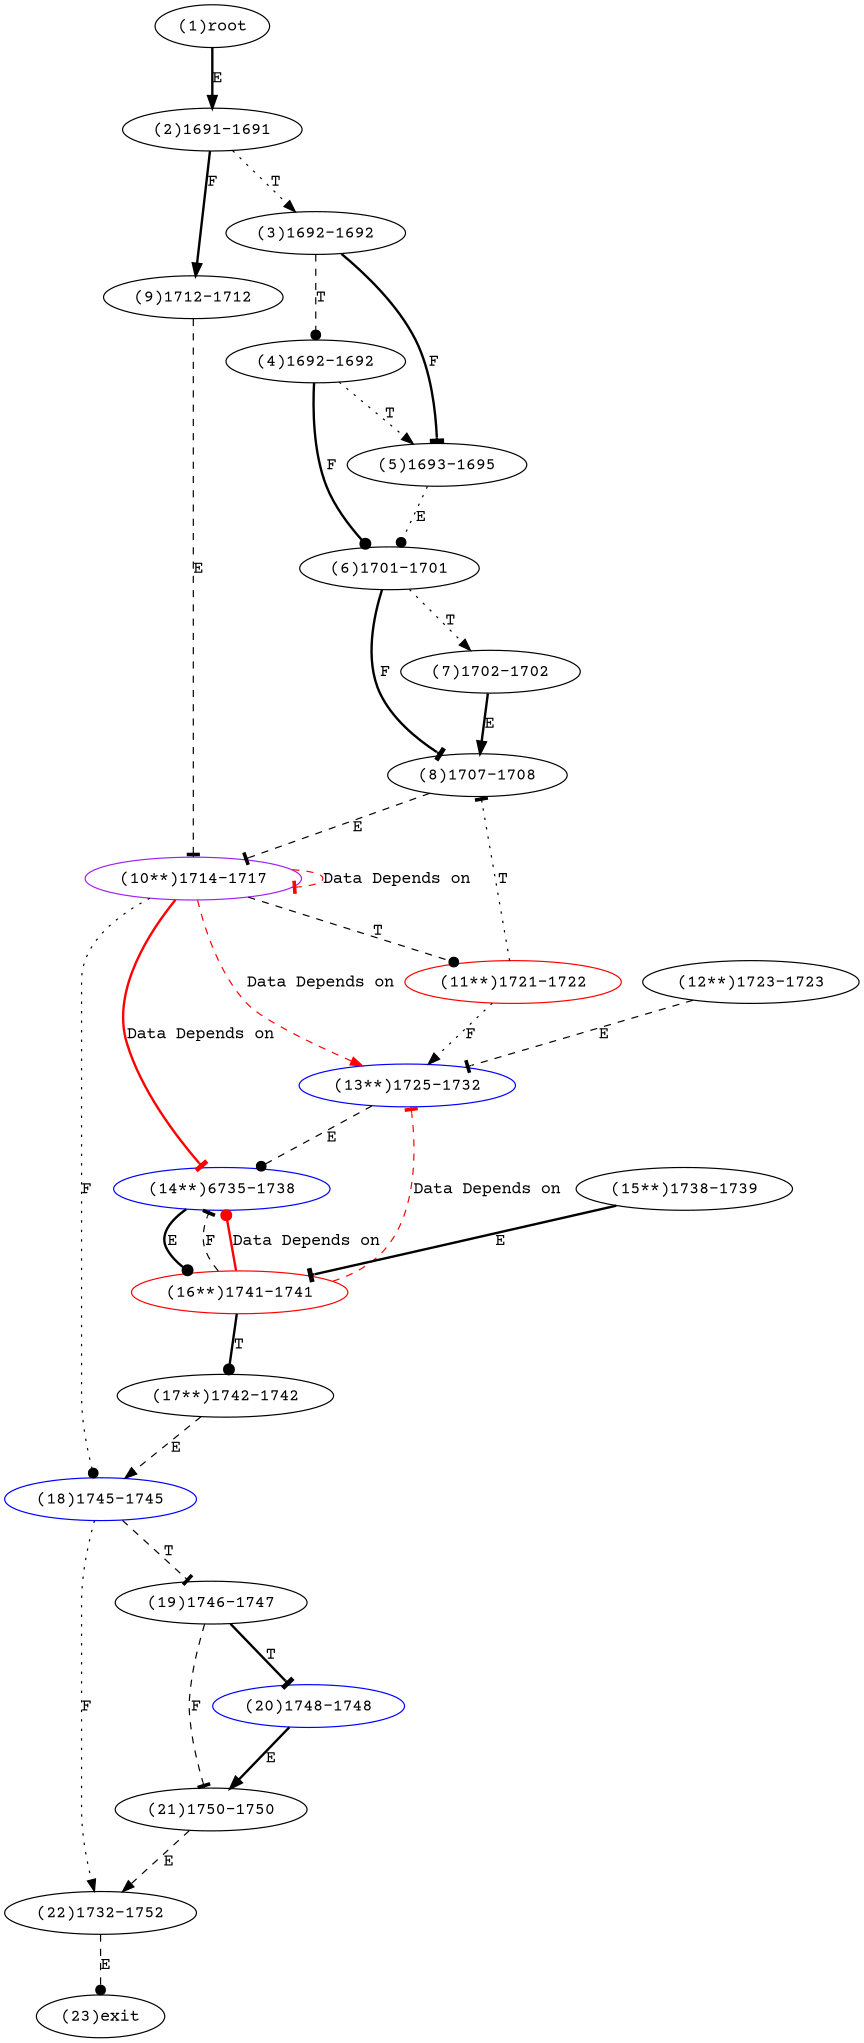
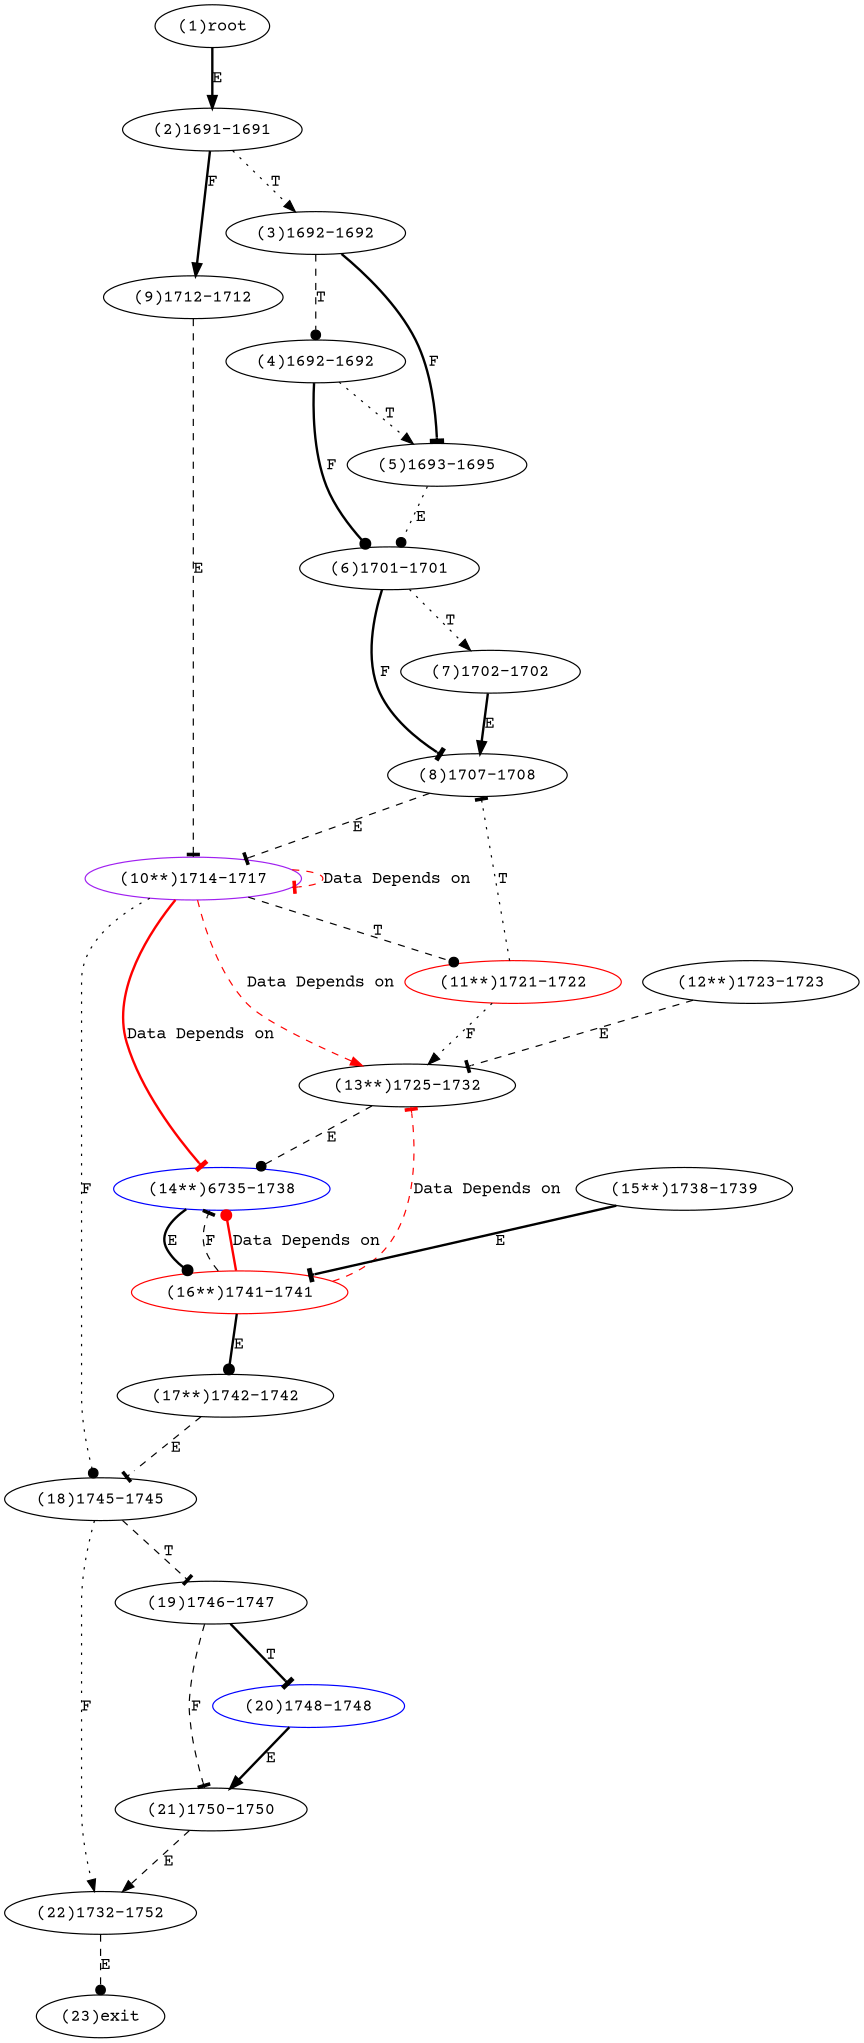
(407, 1085) -> (407, 1085)
(239, 1344) -> (239, 1344)
(168, 1444) -> (168, 1444)
(101, 1499) -> (101, 1499)
